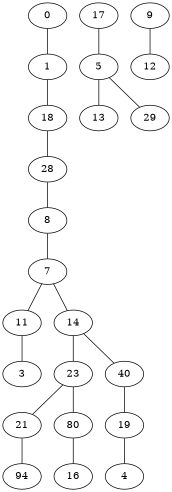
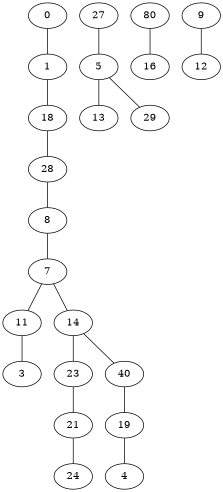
(99, 16) -> (99, 16)
(73, 400) -> none
(22, 476) -> (73, 476)
